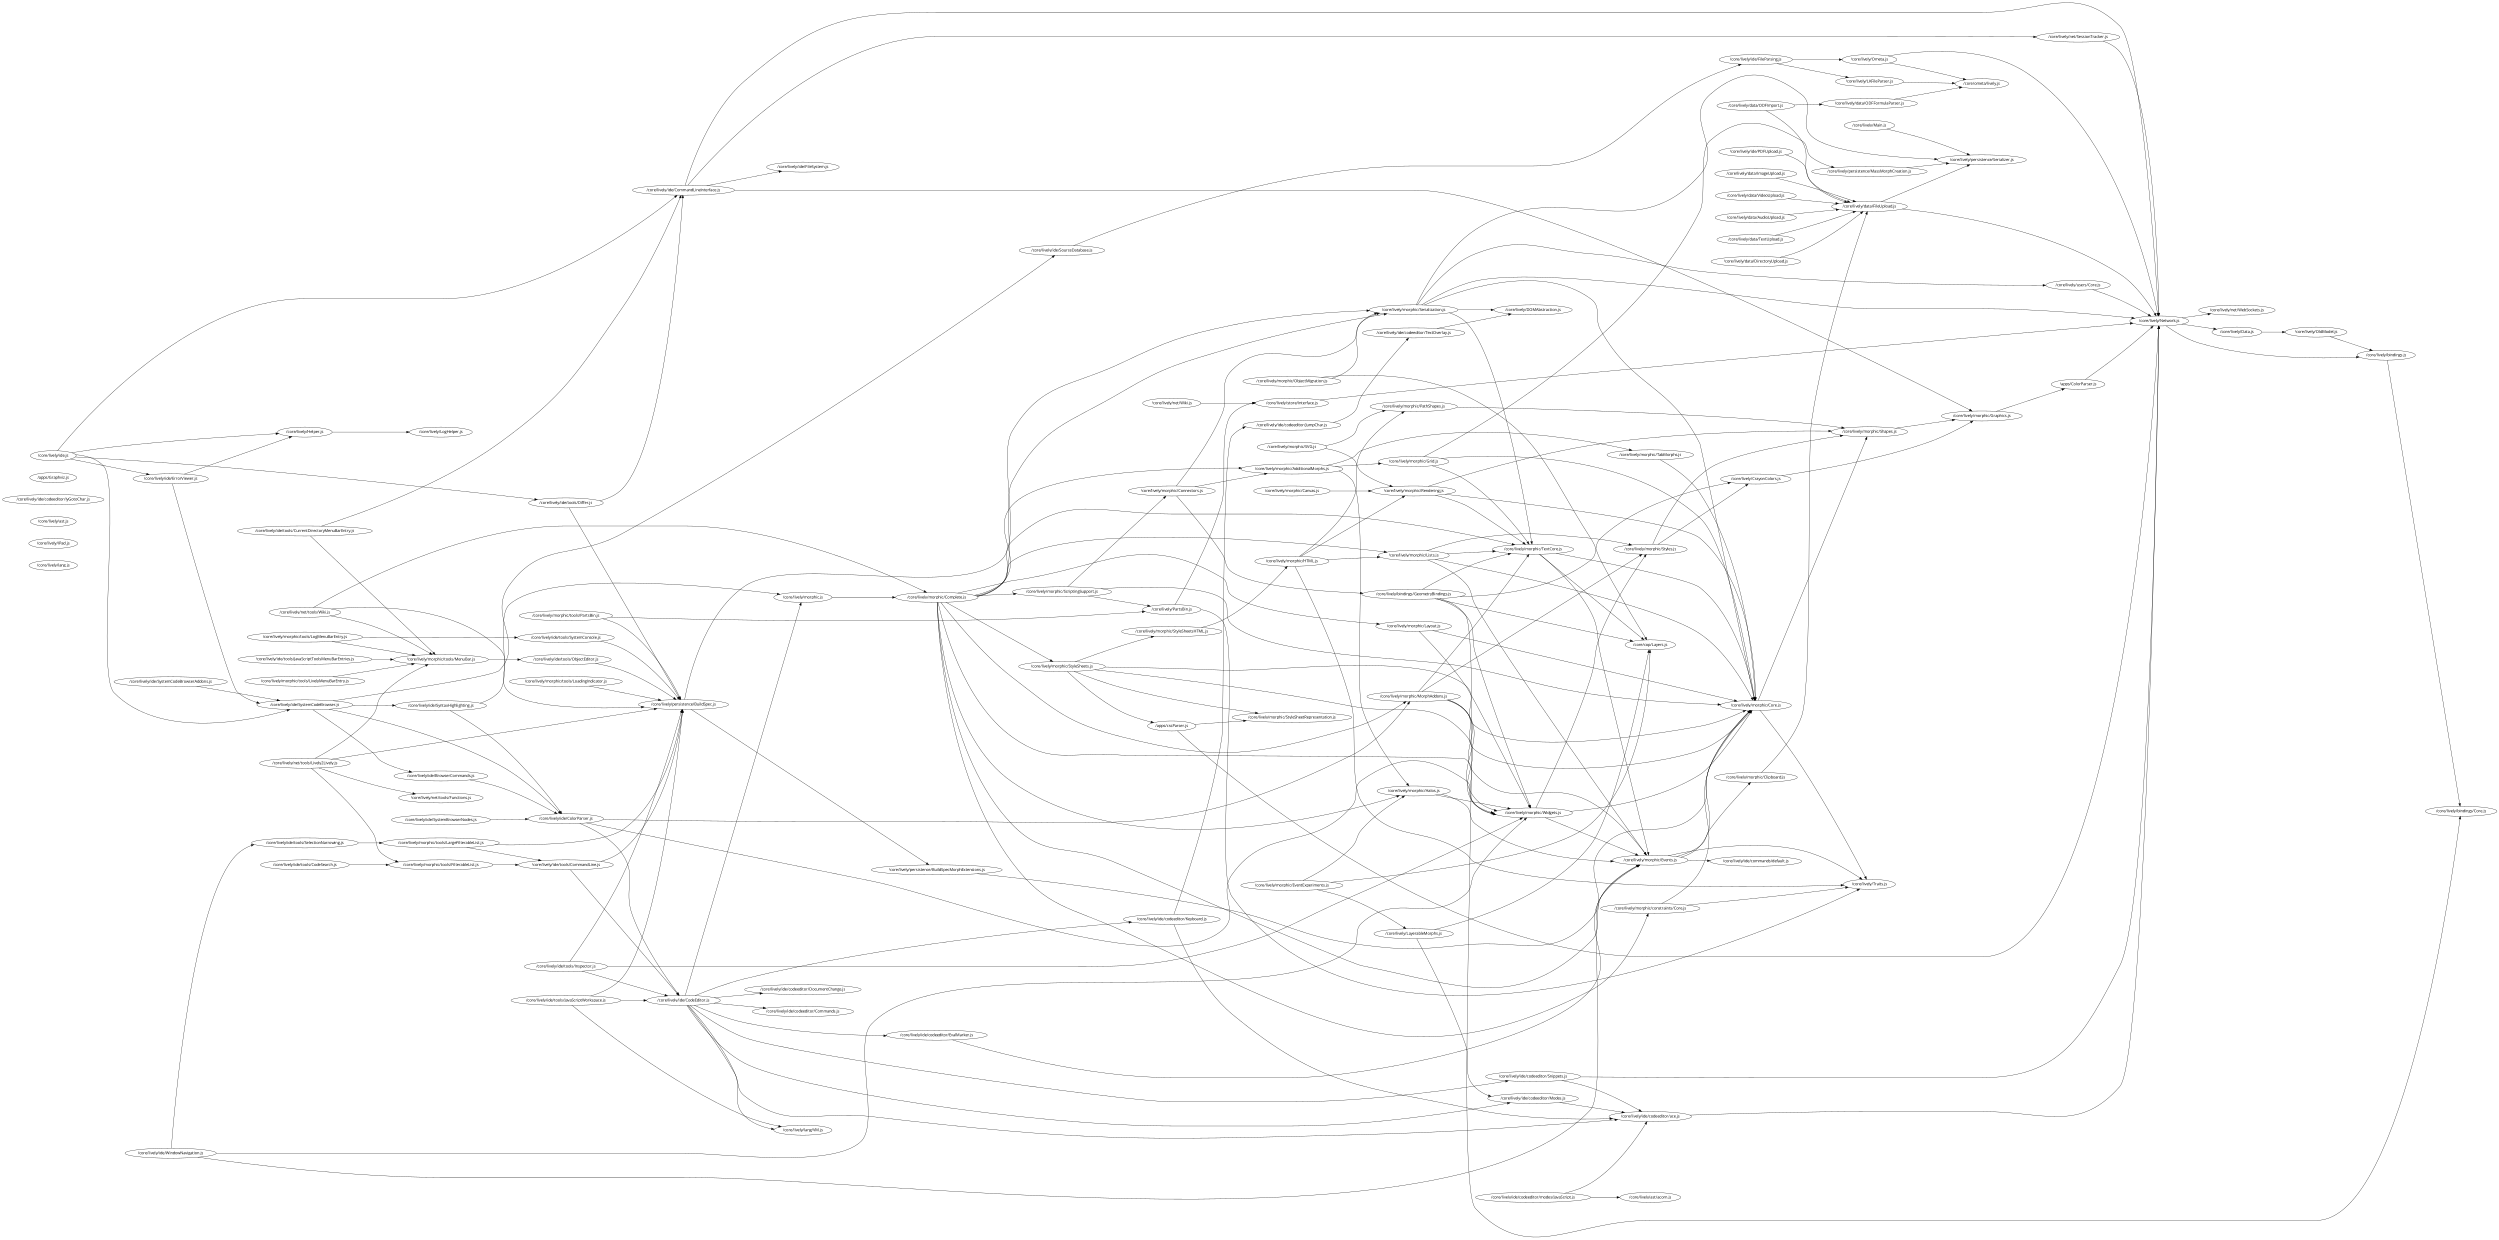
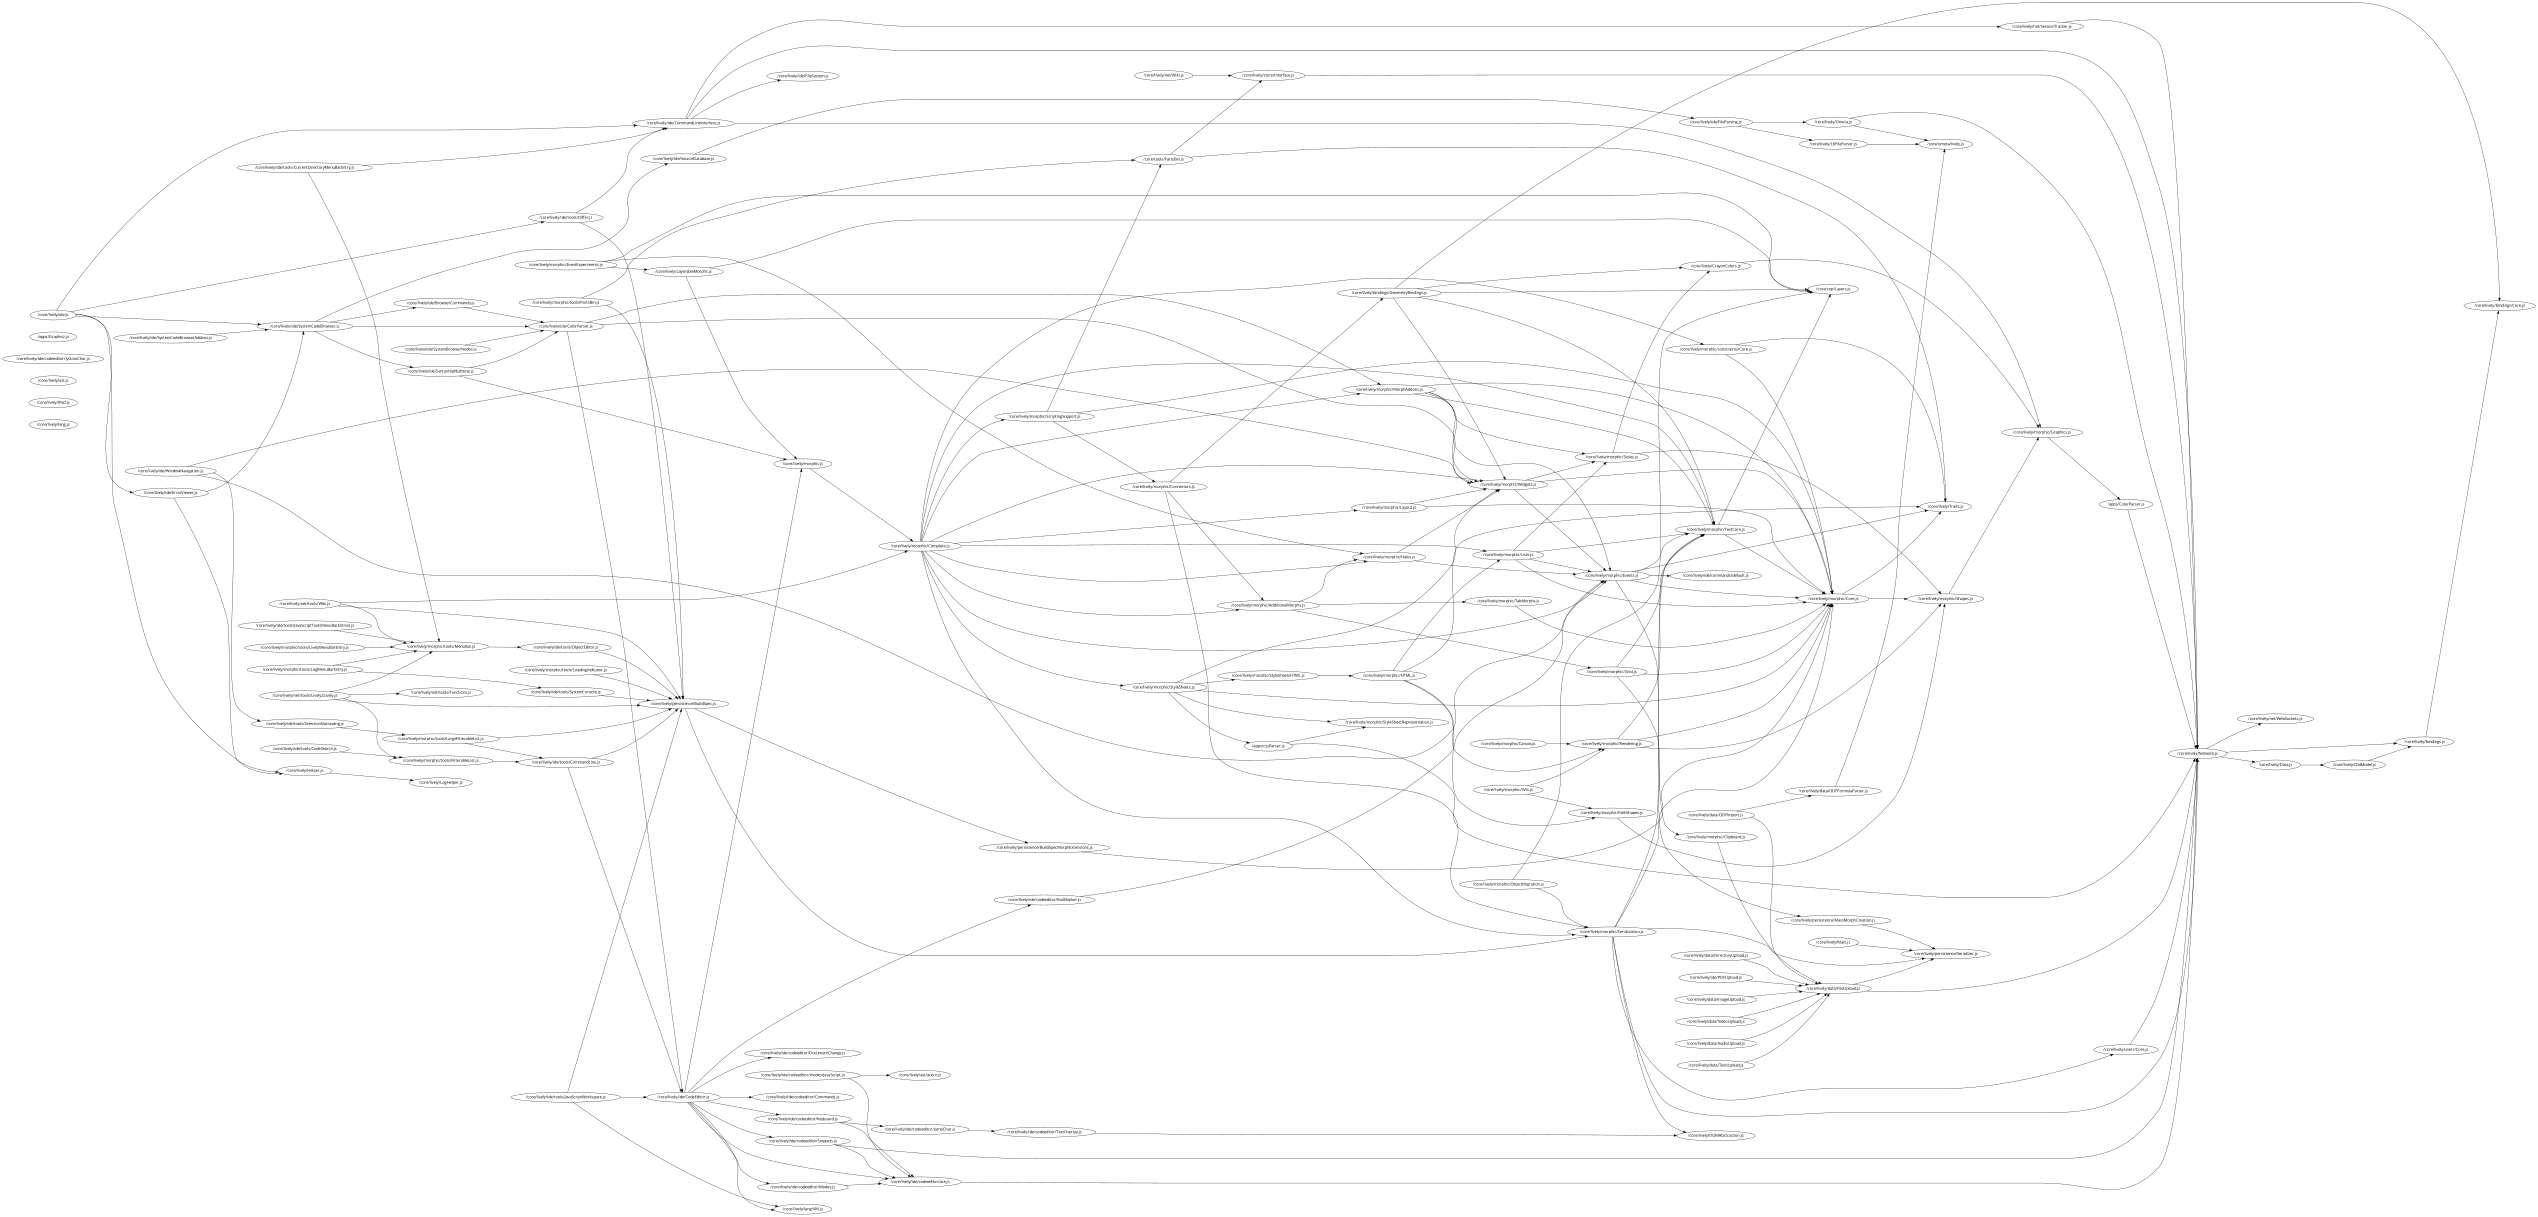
(1172, 610) -> (1164, 159)
(1610, 694) -> (1662, 550)
(566, 967) -> none
(1455, 1019) -> (730, 374)
